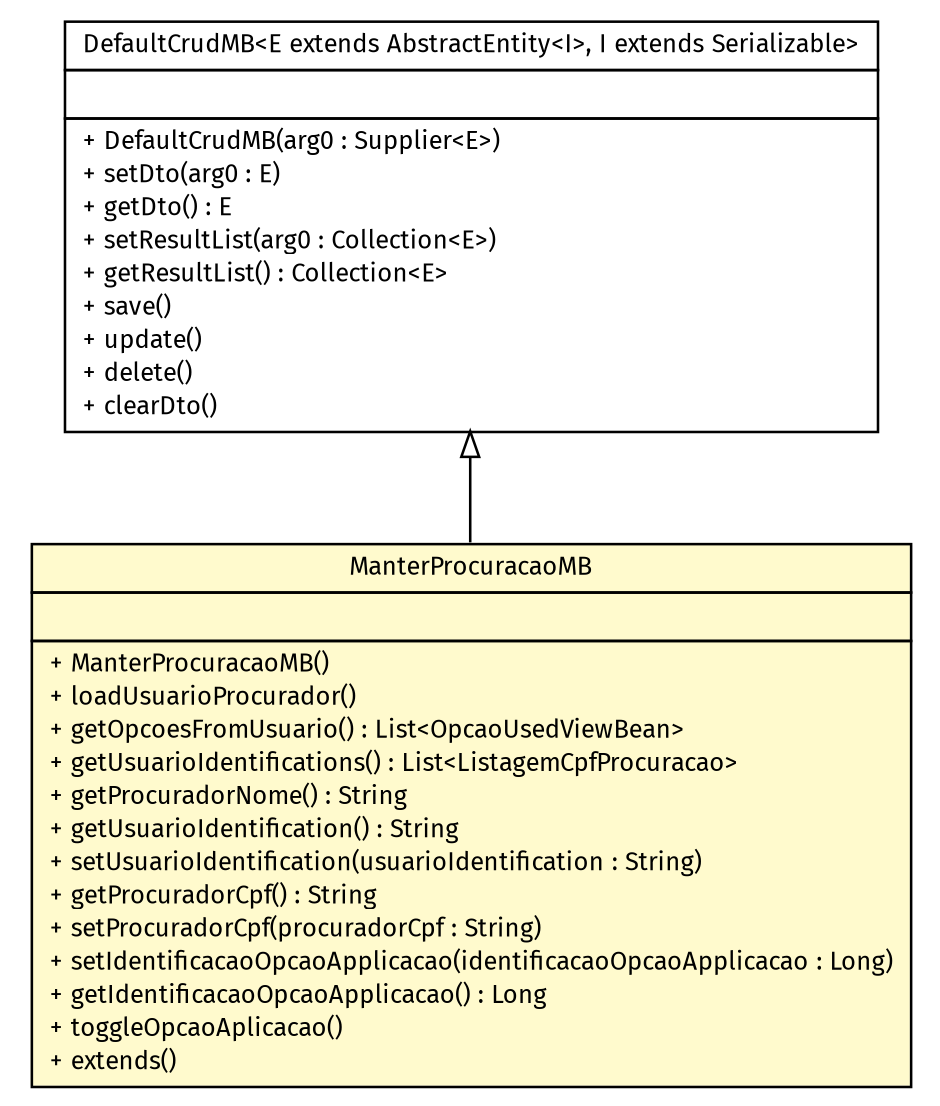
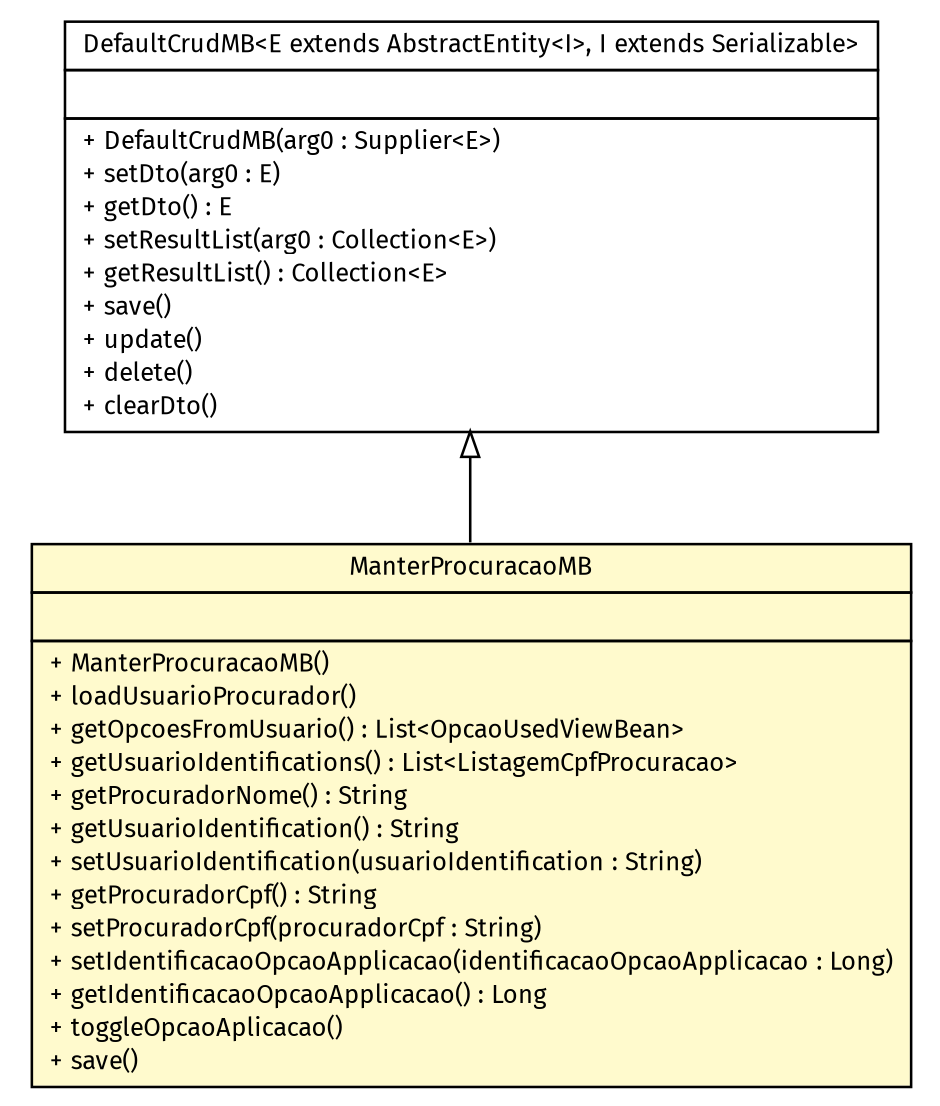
(113, 1061) -> (94, 1061)
